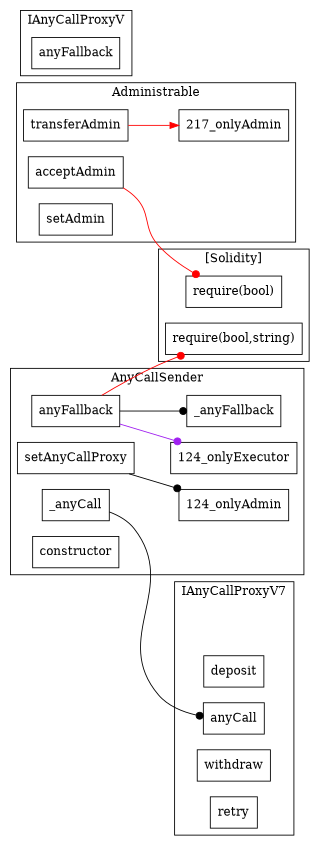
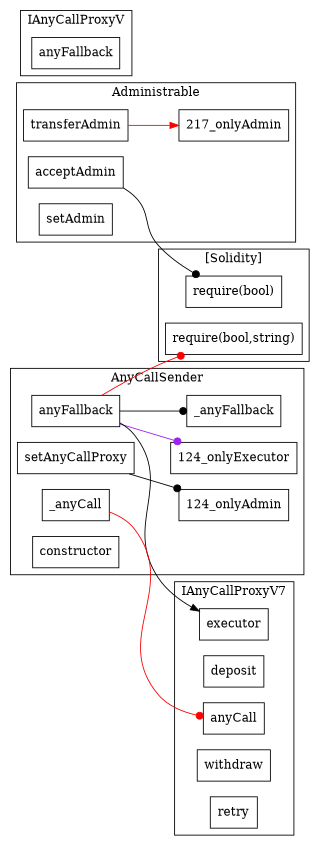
(151, 235) -> (151, 235)
(144, 618) -> (144, 618)
none -> (234, 624)
